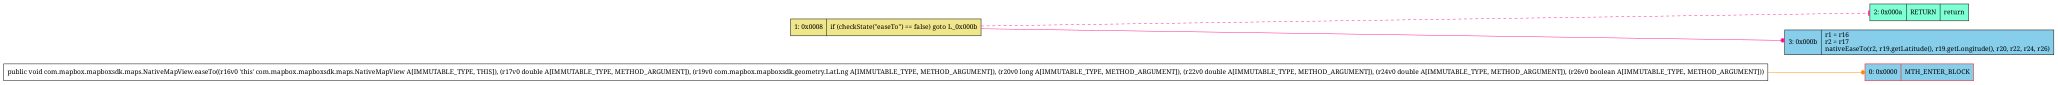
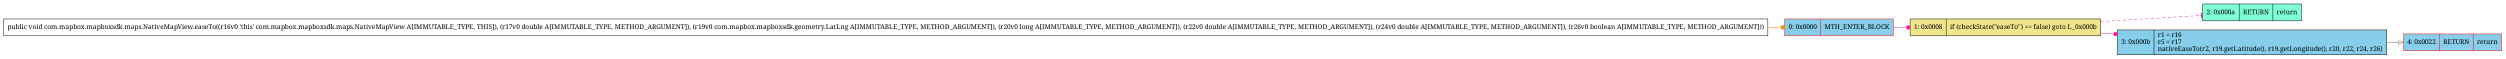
none -> (1900, 27)
(1837, 42) -> (2170, 42)
none -> (2453, 42)
